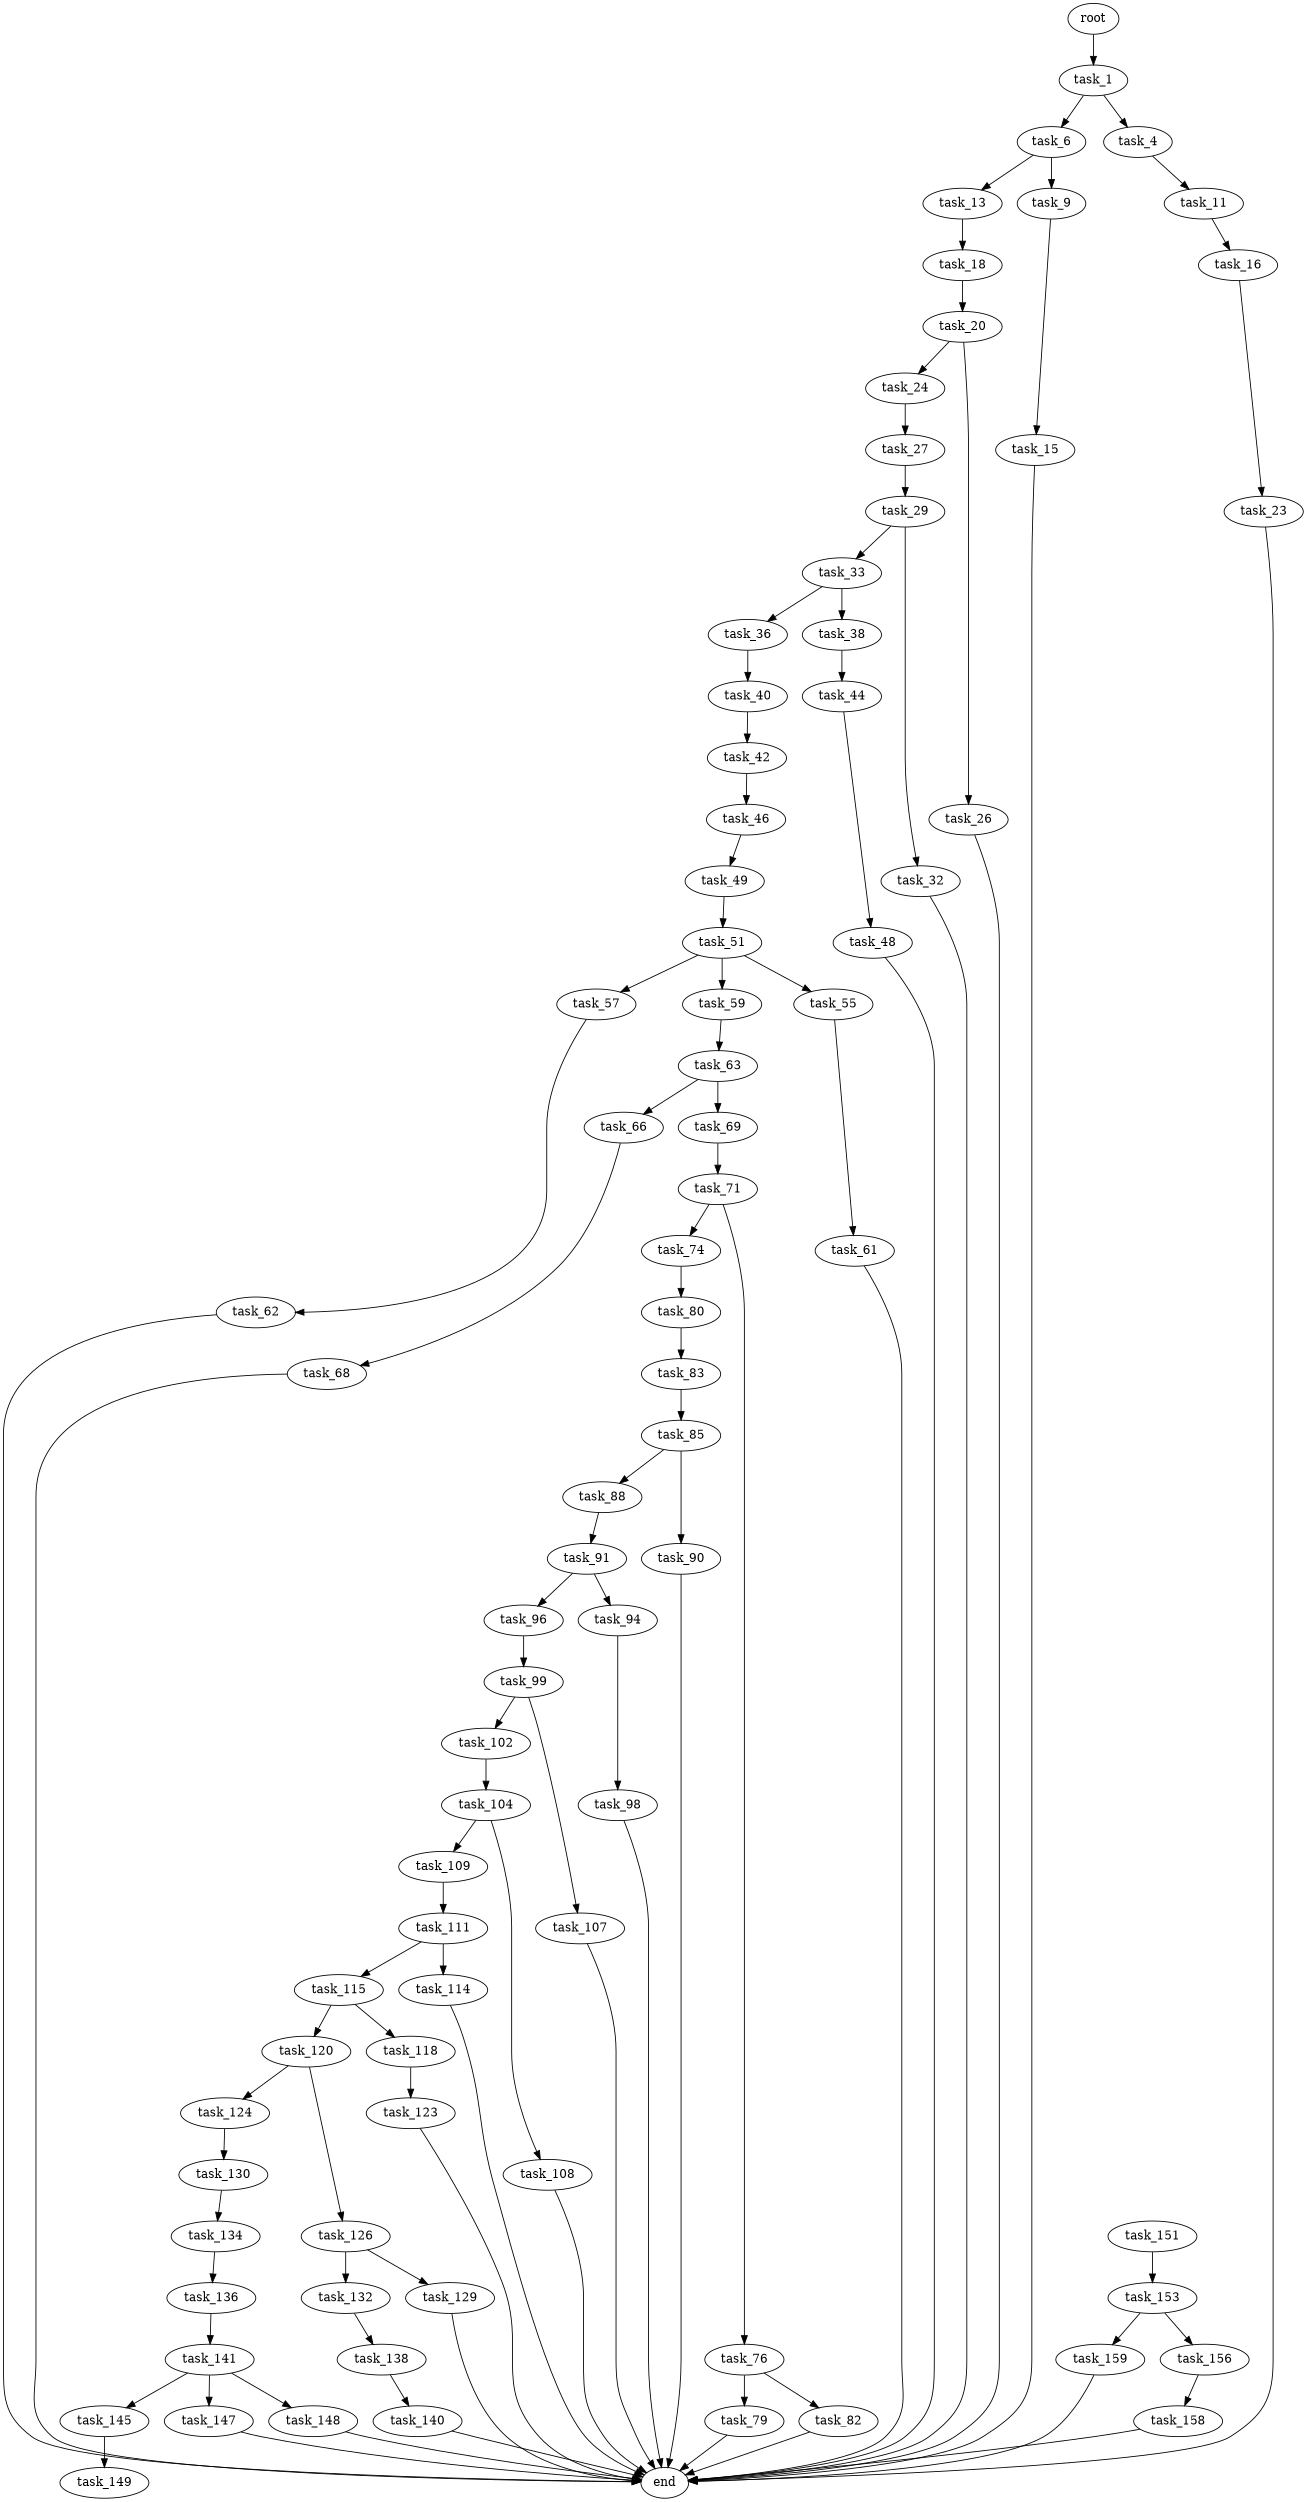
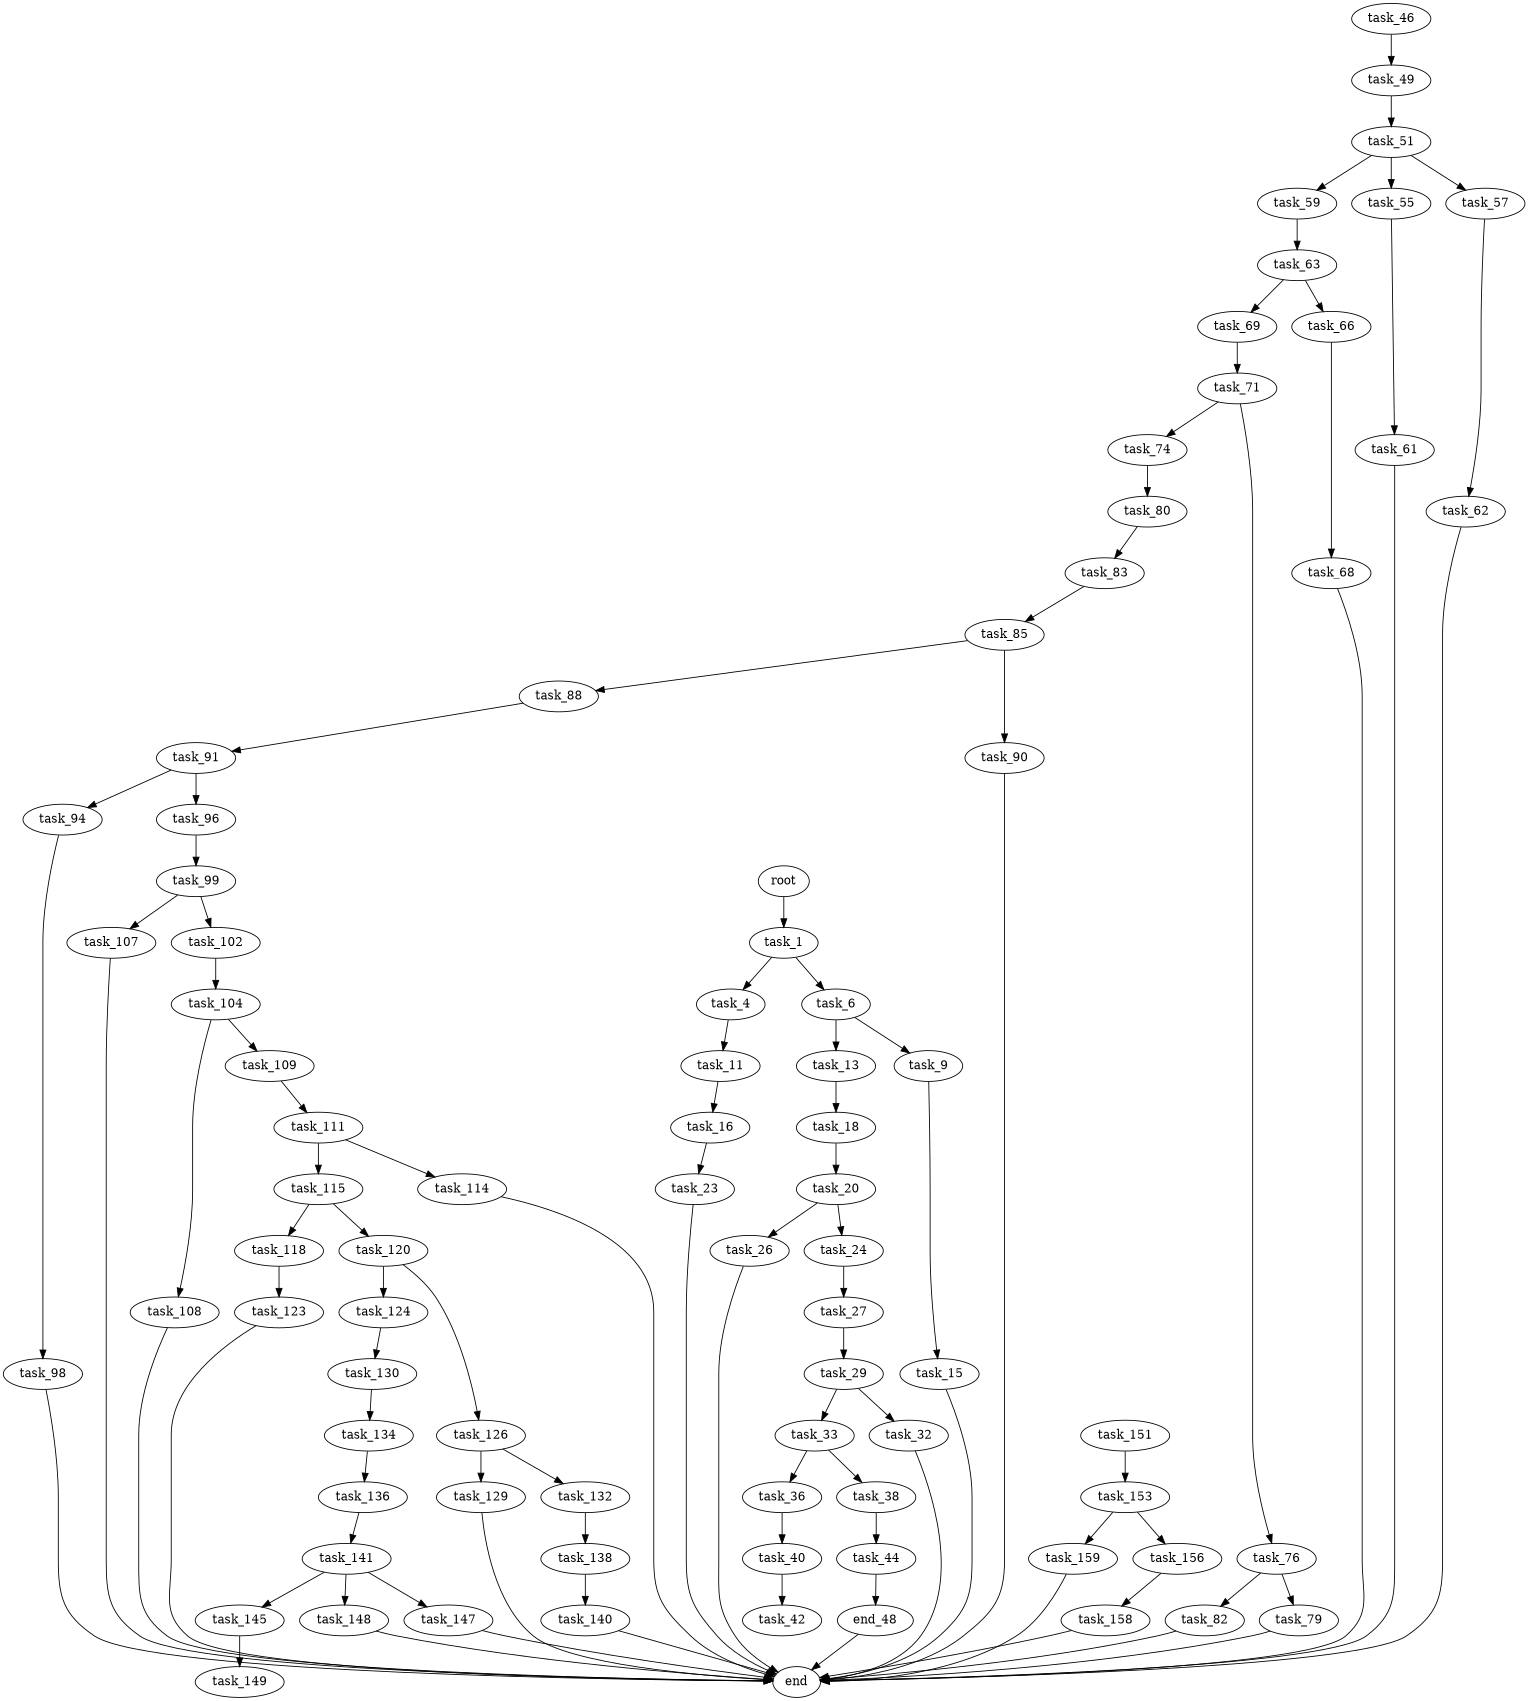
(747, 785) -> none
(873, 943) -> (875, 1620)
